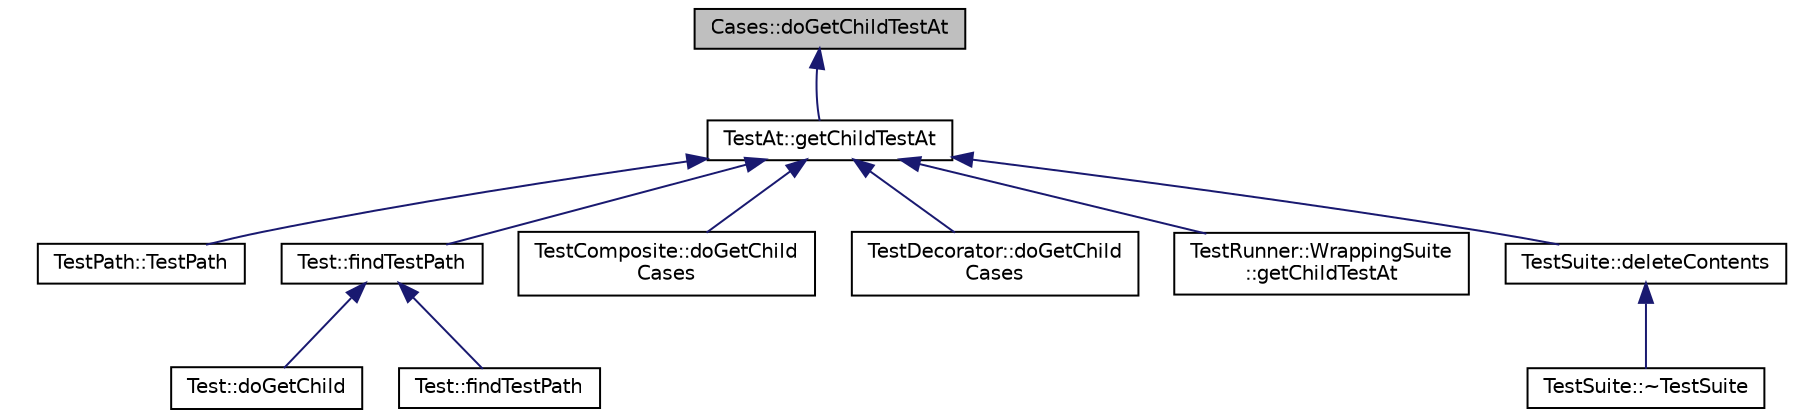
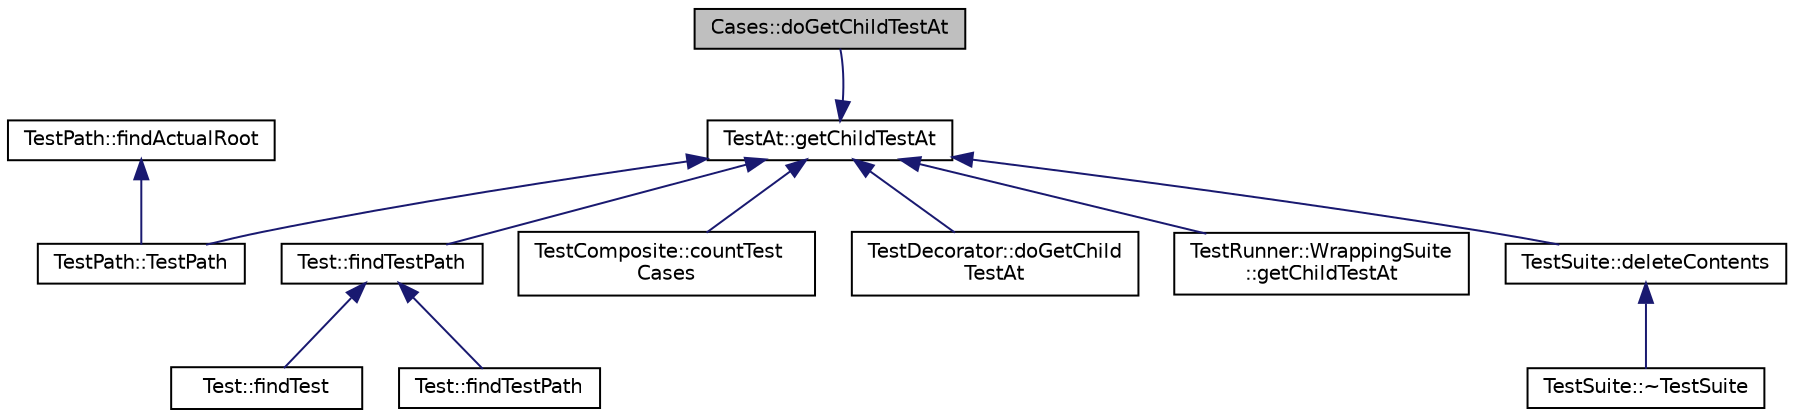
(817, 95) -> (843, 75)
none -> (141, 140)
(667, 264) -> (667, 264)
(995, 264) -> (995, 264)
(267, 388) -> (267, 388)
